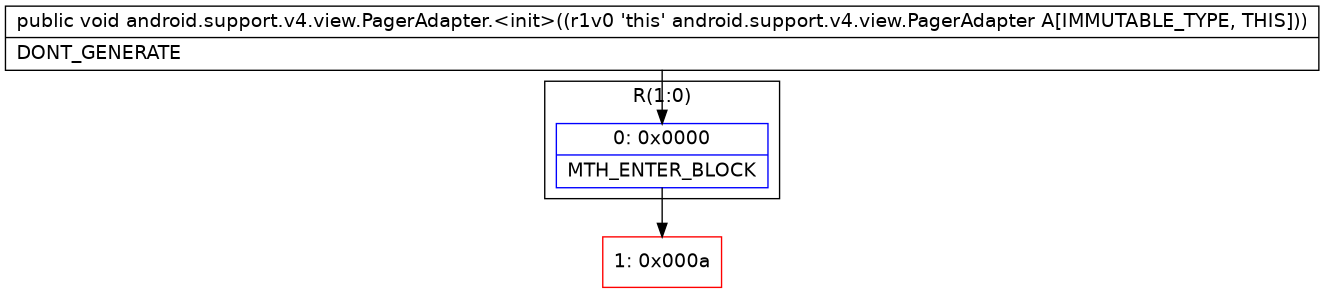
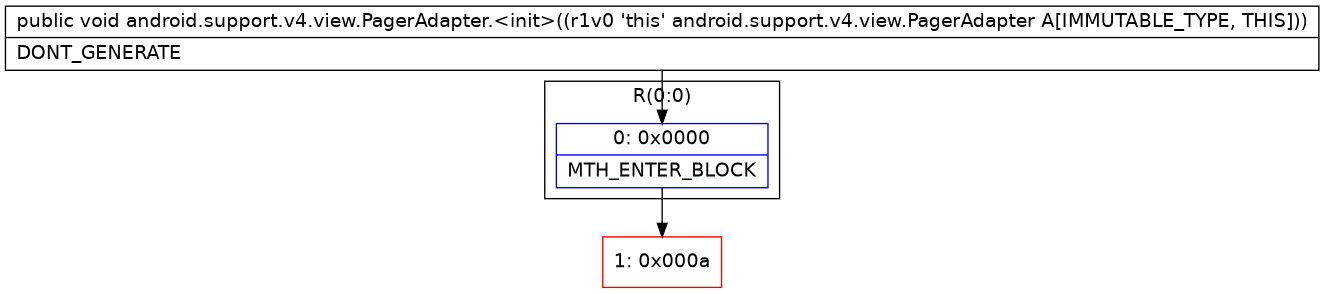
(662, 97) -> (662, 97)
